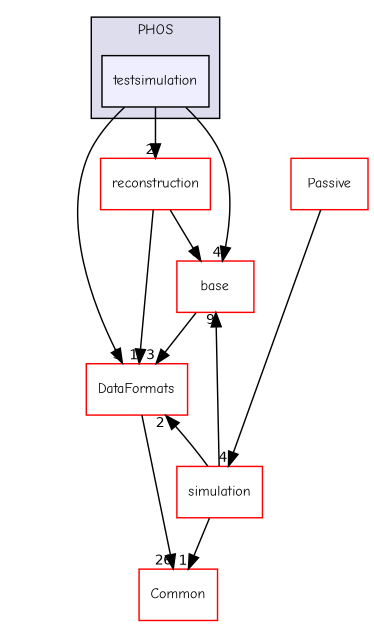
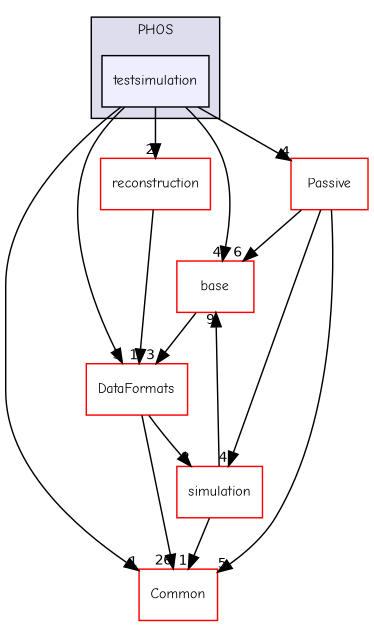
none -> (238, 130)
(182, 229) -> (278, 231)
none -> (6, 337)
none -> (319, 400)
(192, 446) -> (165, 436)
